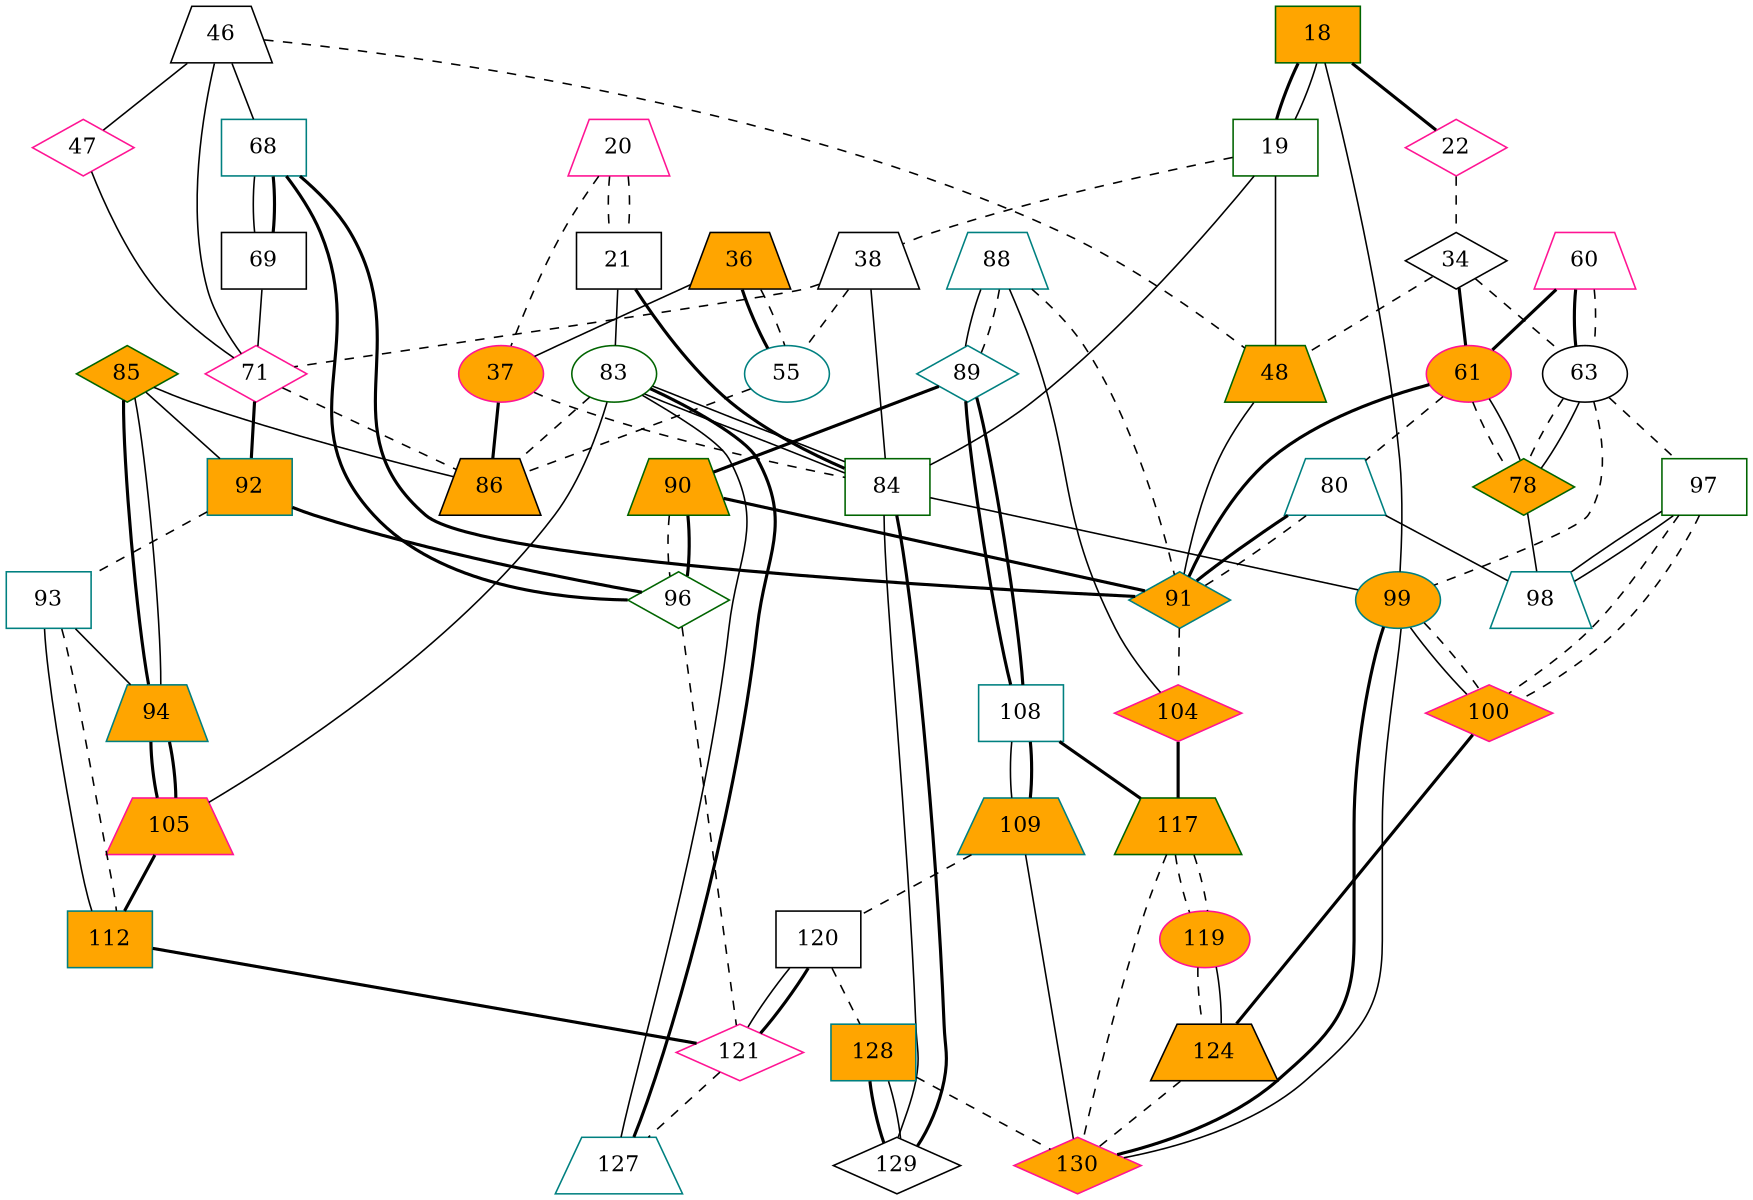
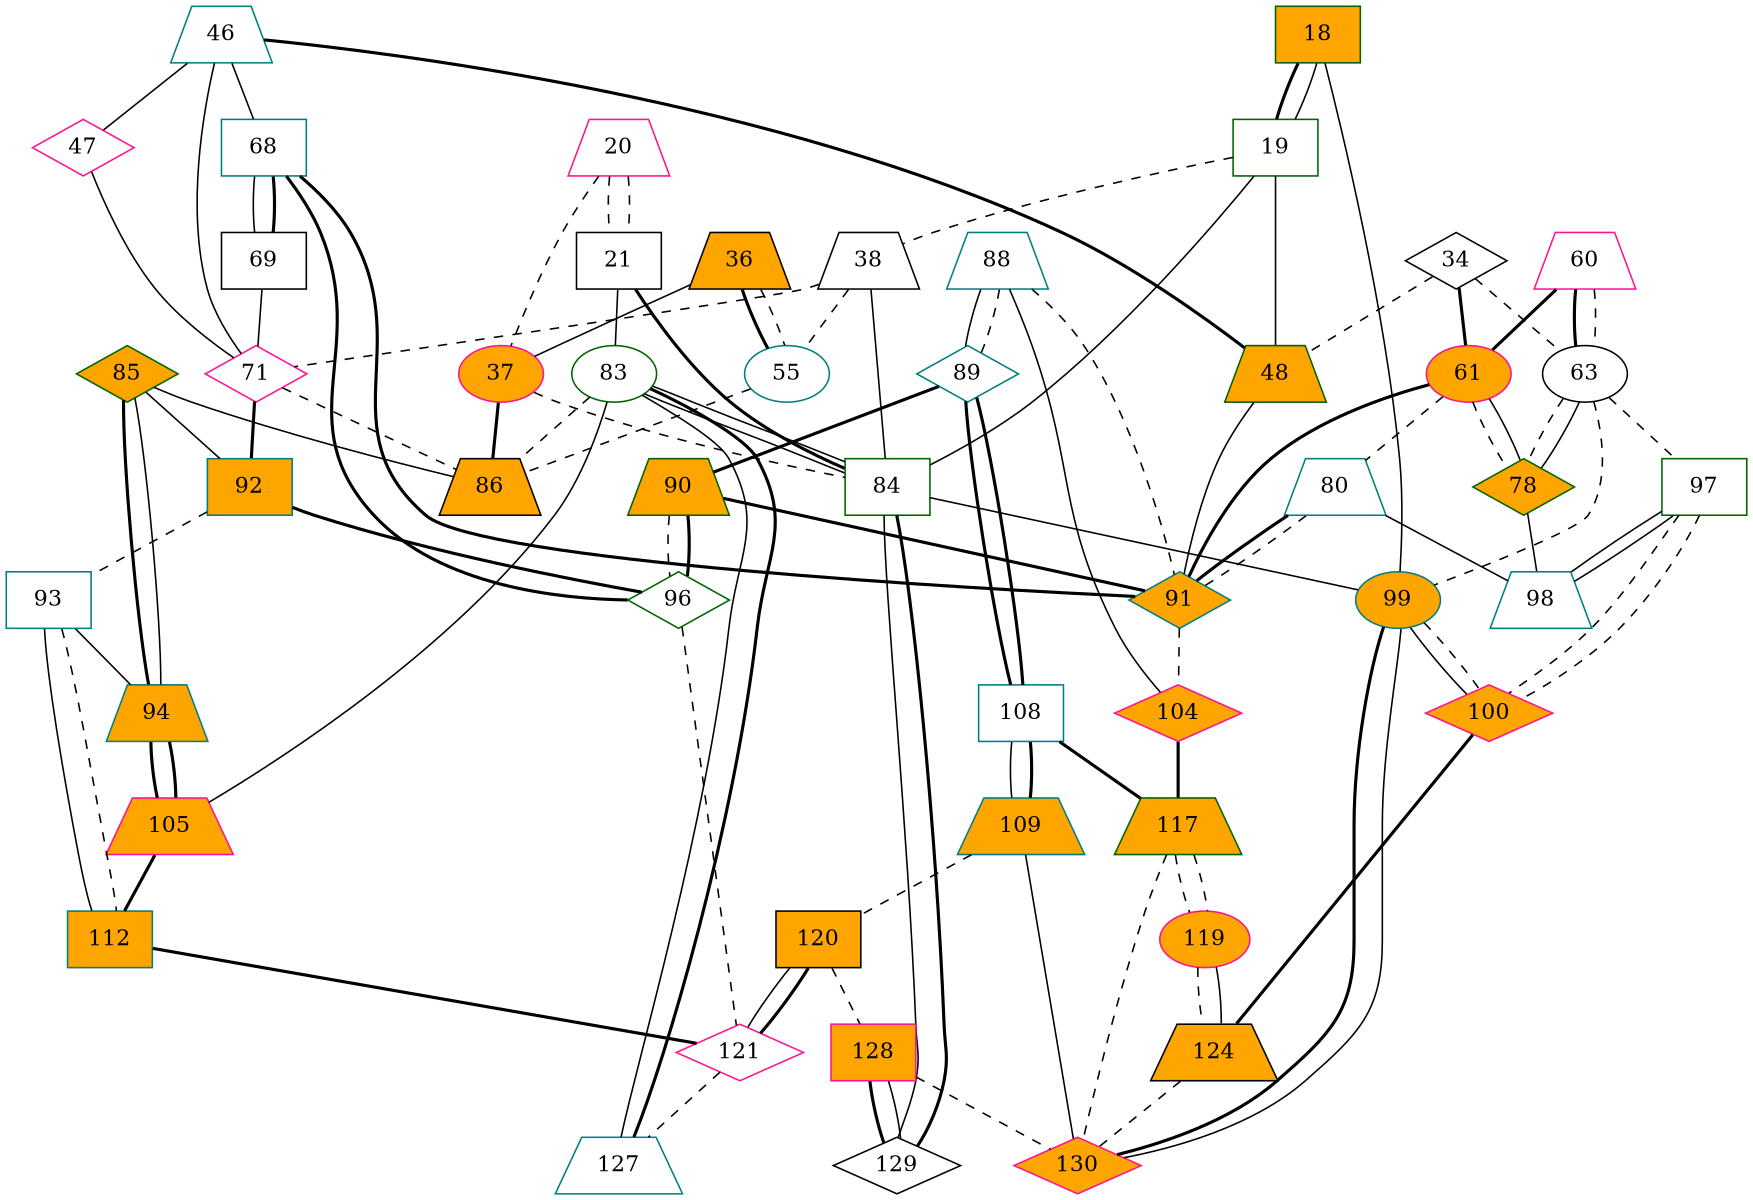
(221, 35) -> (221, 35)
(776, 132) -> (776, 132)
(1456, 148) -> none
(818, 939) -> (818, 939)
(873, 1052) -> (873, 1052)
